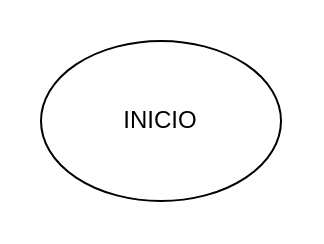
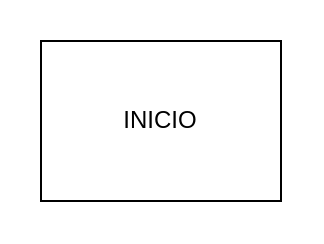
(161, 121) -> (161, 121)
